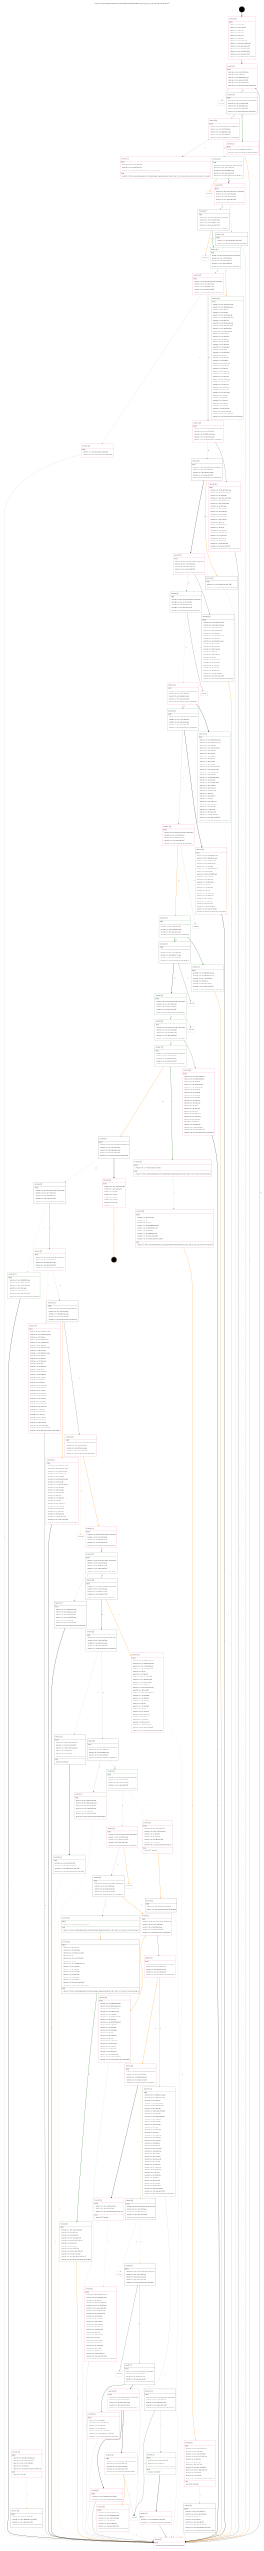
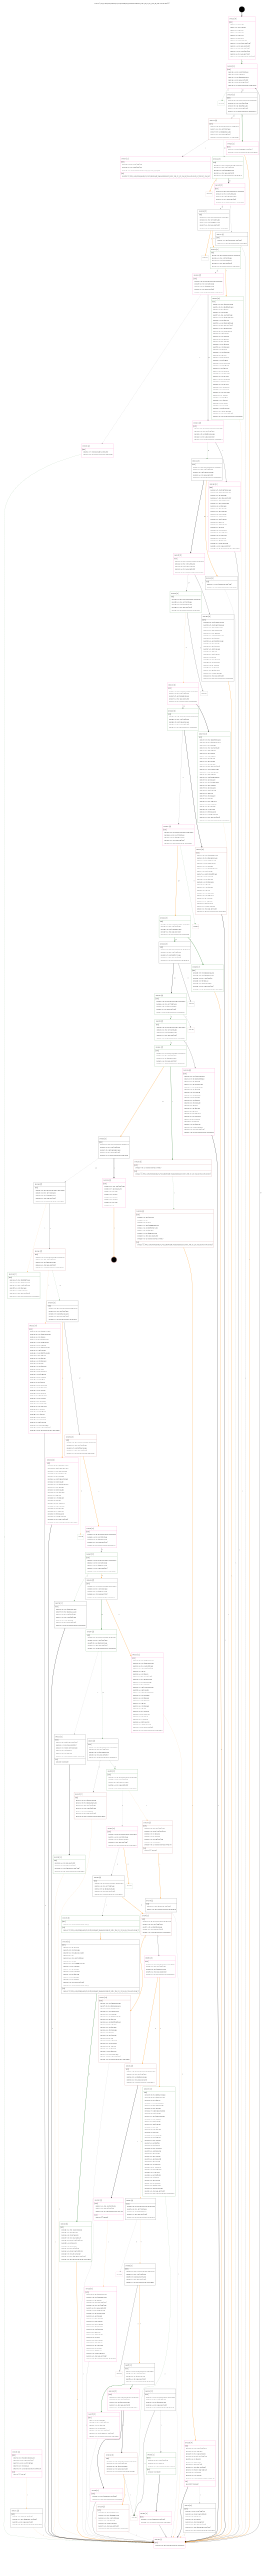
(212, 239) -> (212, 239)
(8, 1987) -> (181, 2512)
